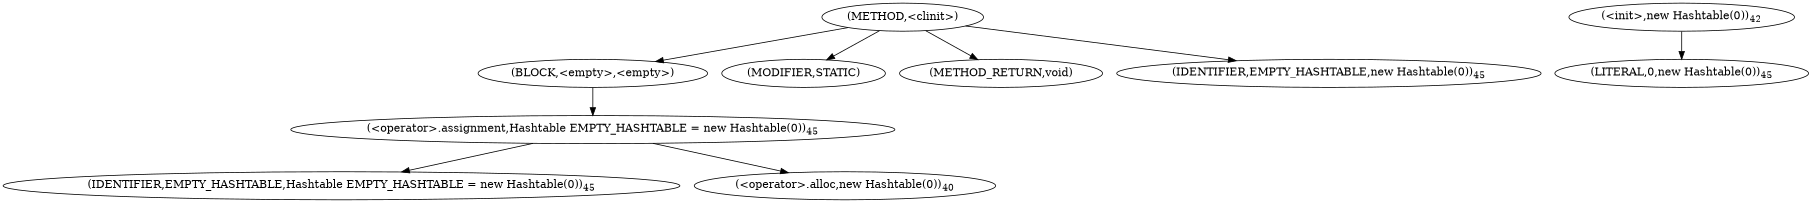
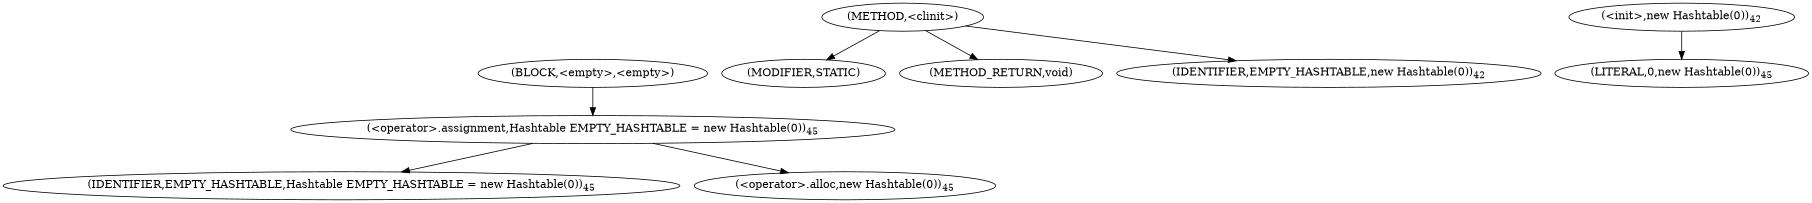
(756, 44) -> none
(1480, 72) -> (1480, 72)
(948, 185) -> (948, 185)
